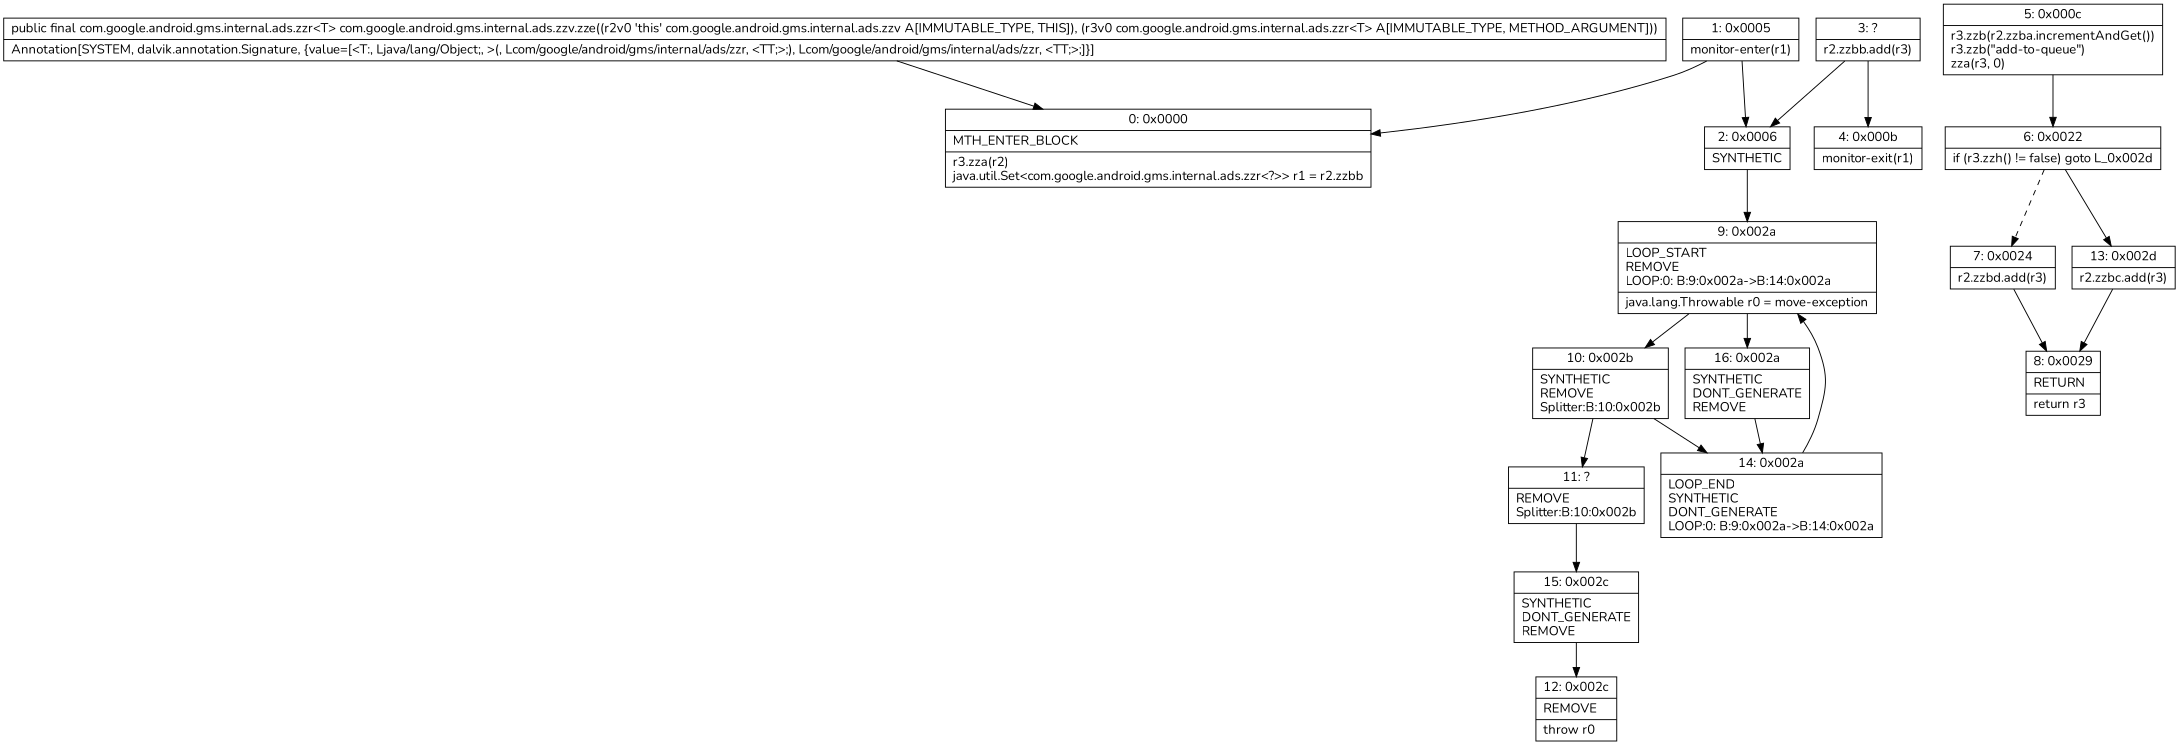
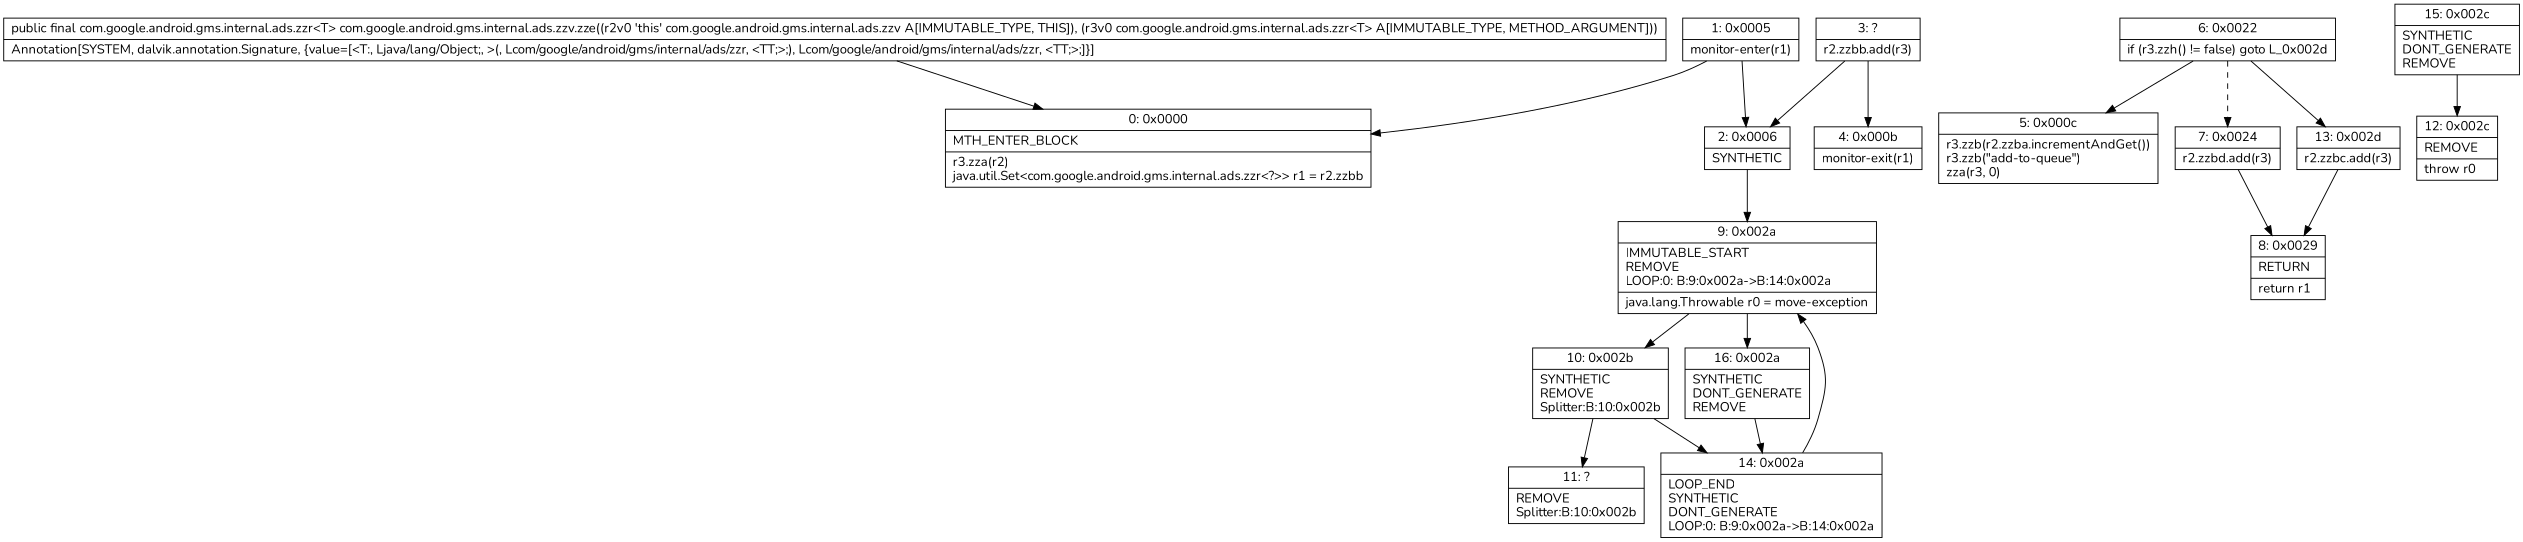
(2053, 96) -> (2154, 84)
(1666, 253) -> (1687, 253)
(2060, 404) -> (2285, 289)
(1576, 543) -> none
